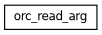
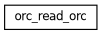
(51, 17) -> (51, 17)
